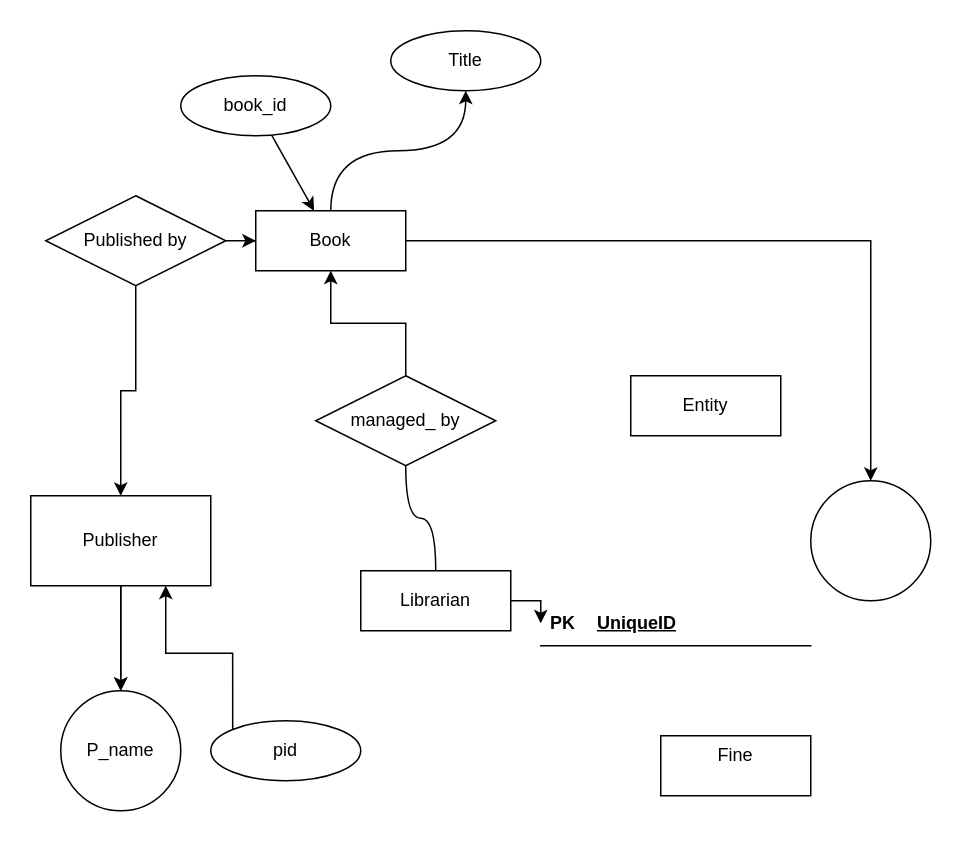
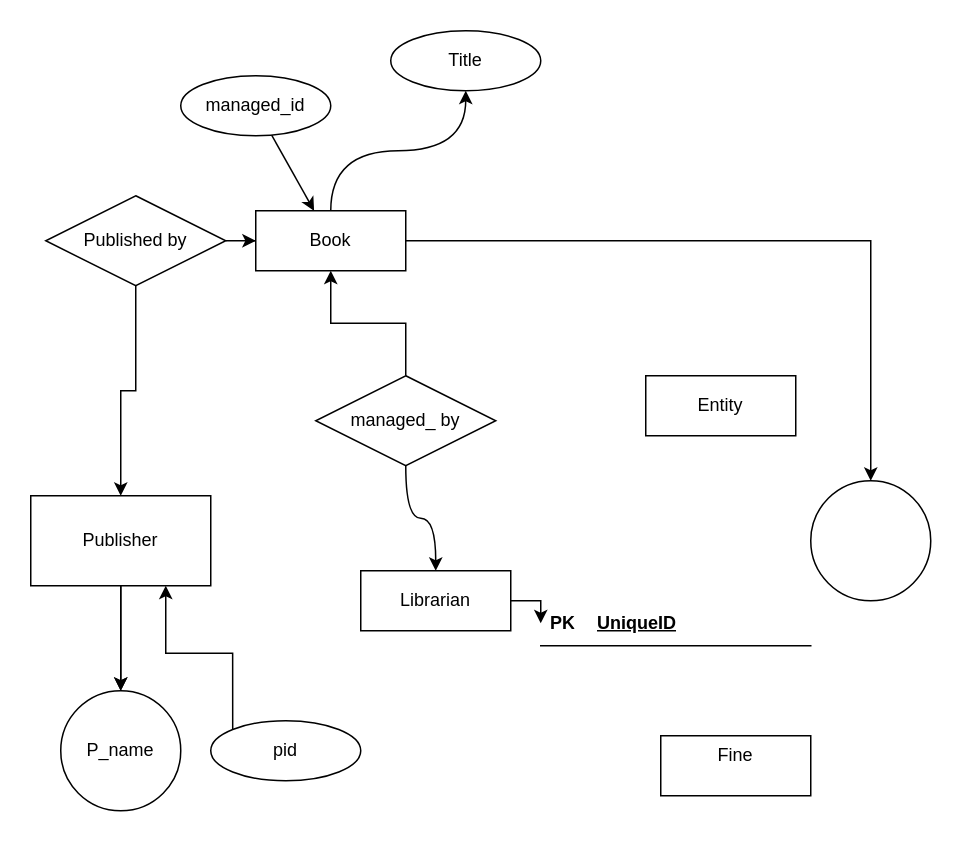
(256, 106) -> (256, 106)
(706, 406) -> (721, 406)
(436, 563) -> (436, 559)
